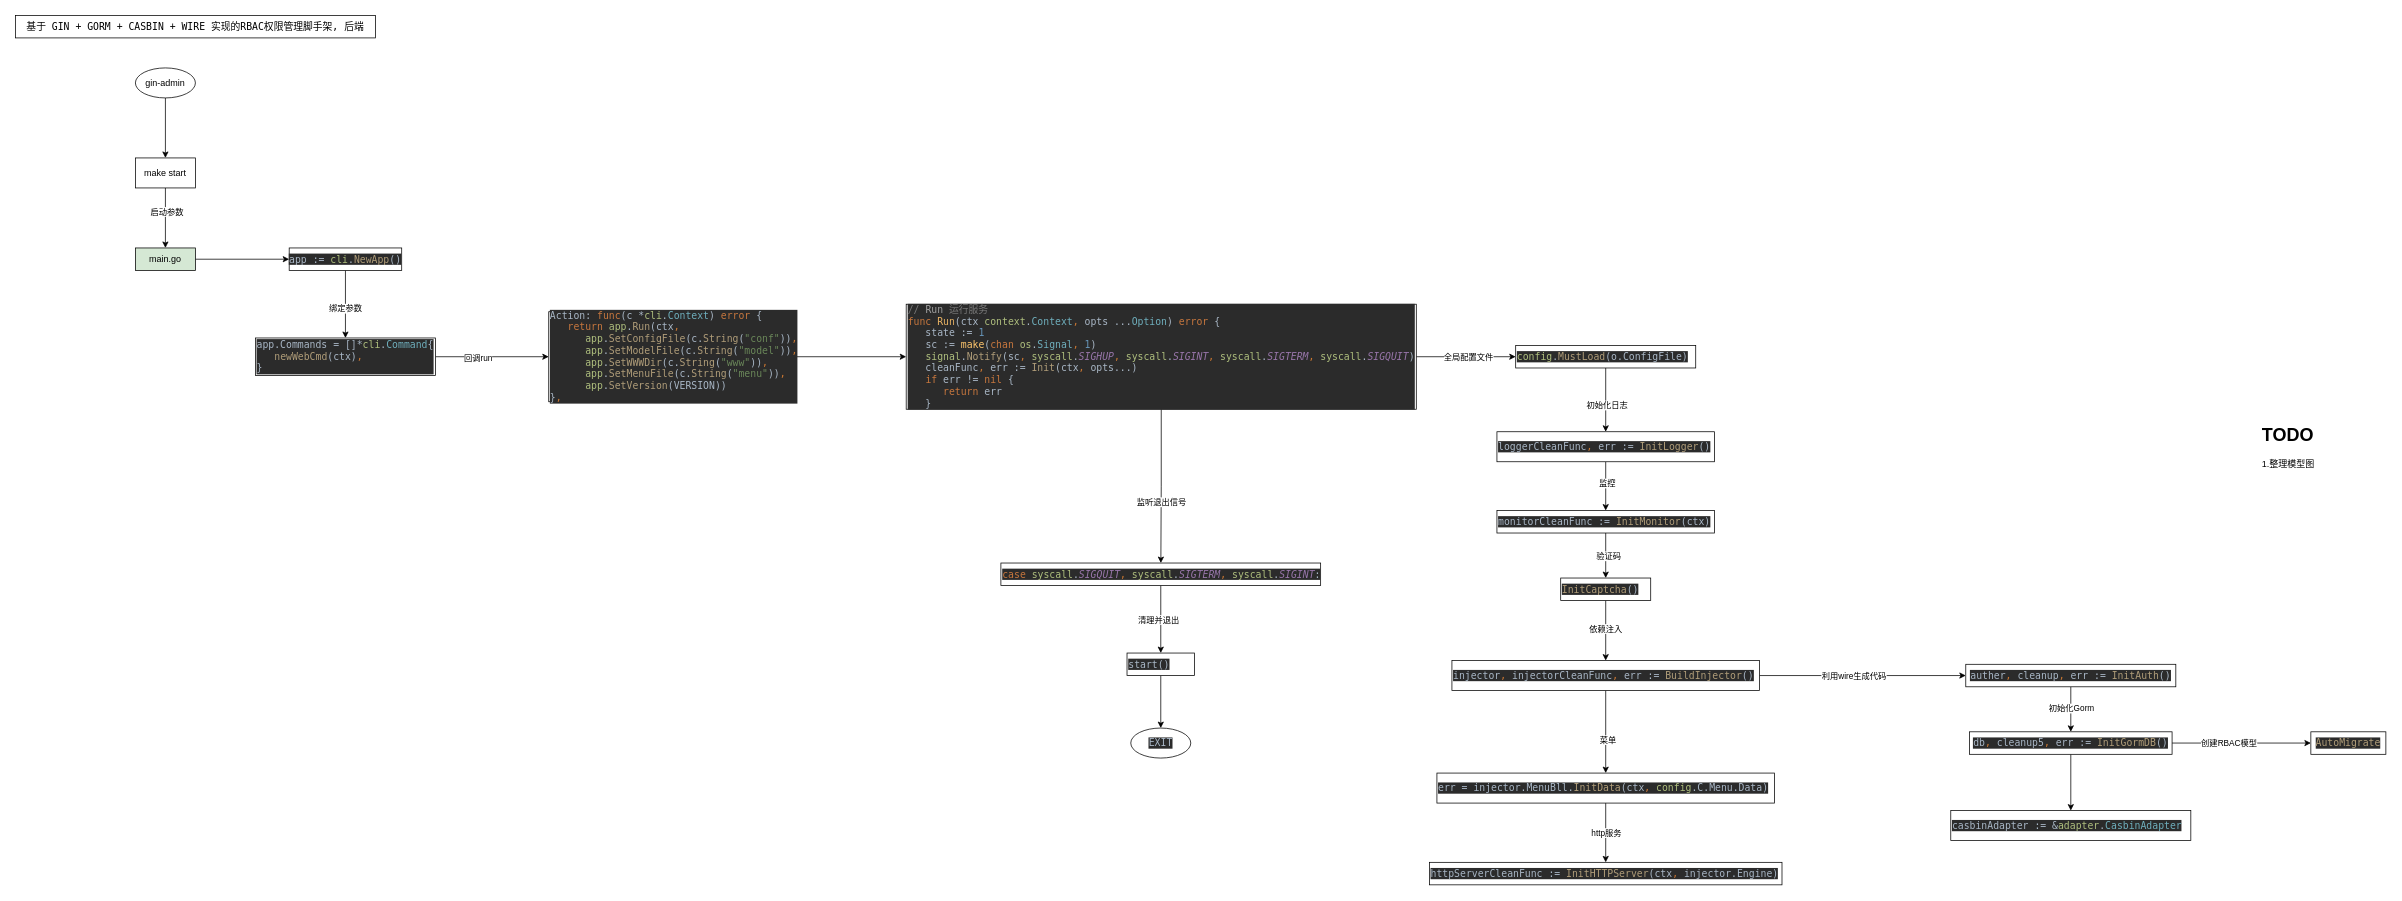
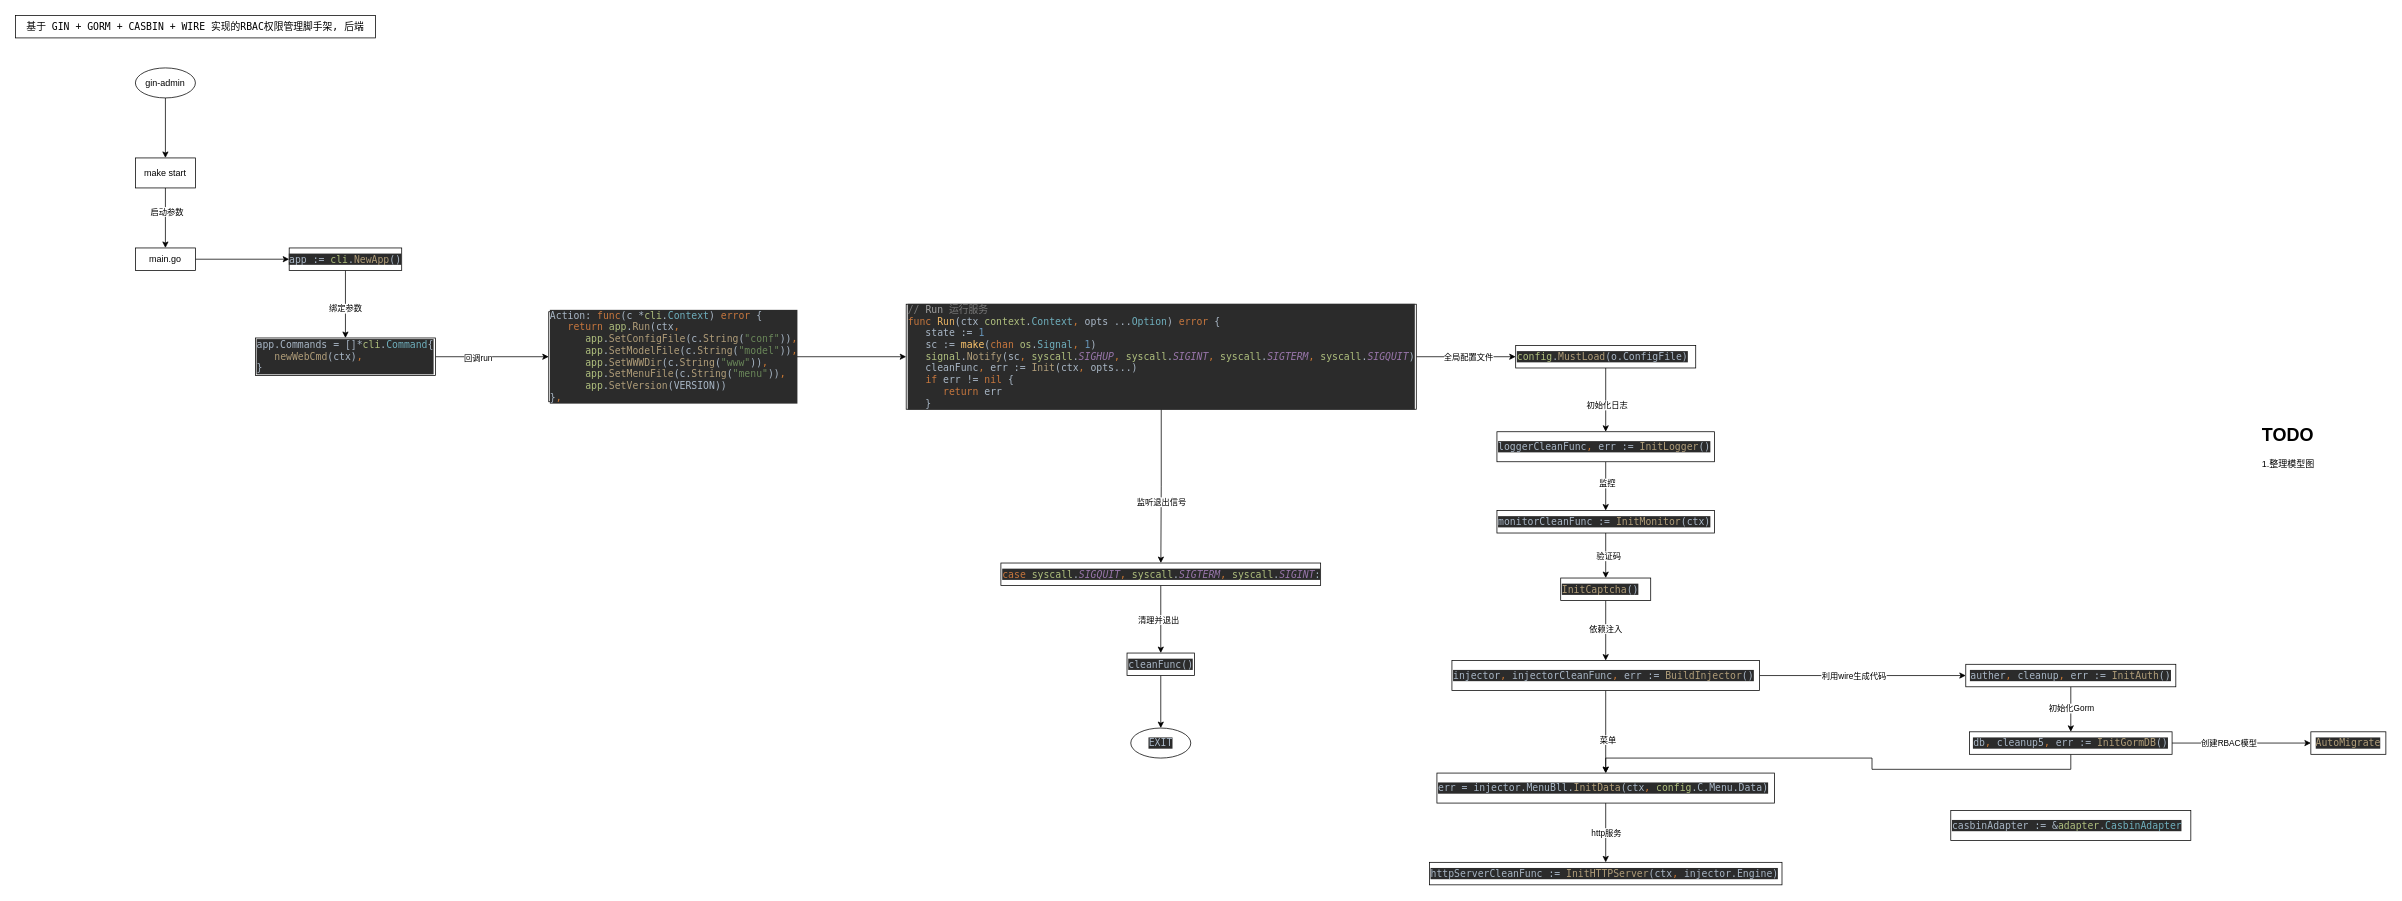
(165, 259) -> (165, 259)
(1146, 664) -> (1155, 664)
(2070, 786) -> (1846, 758)
